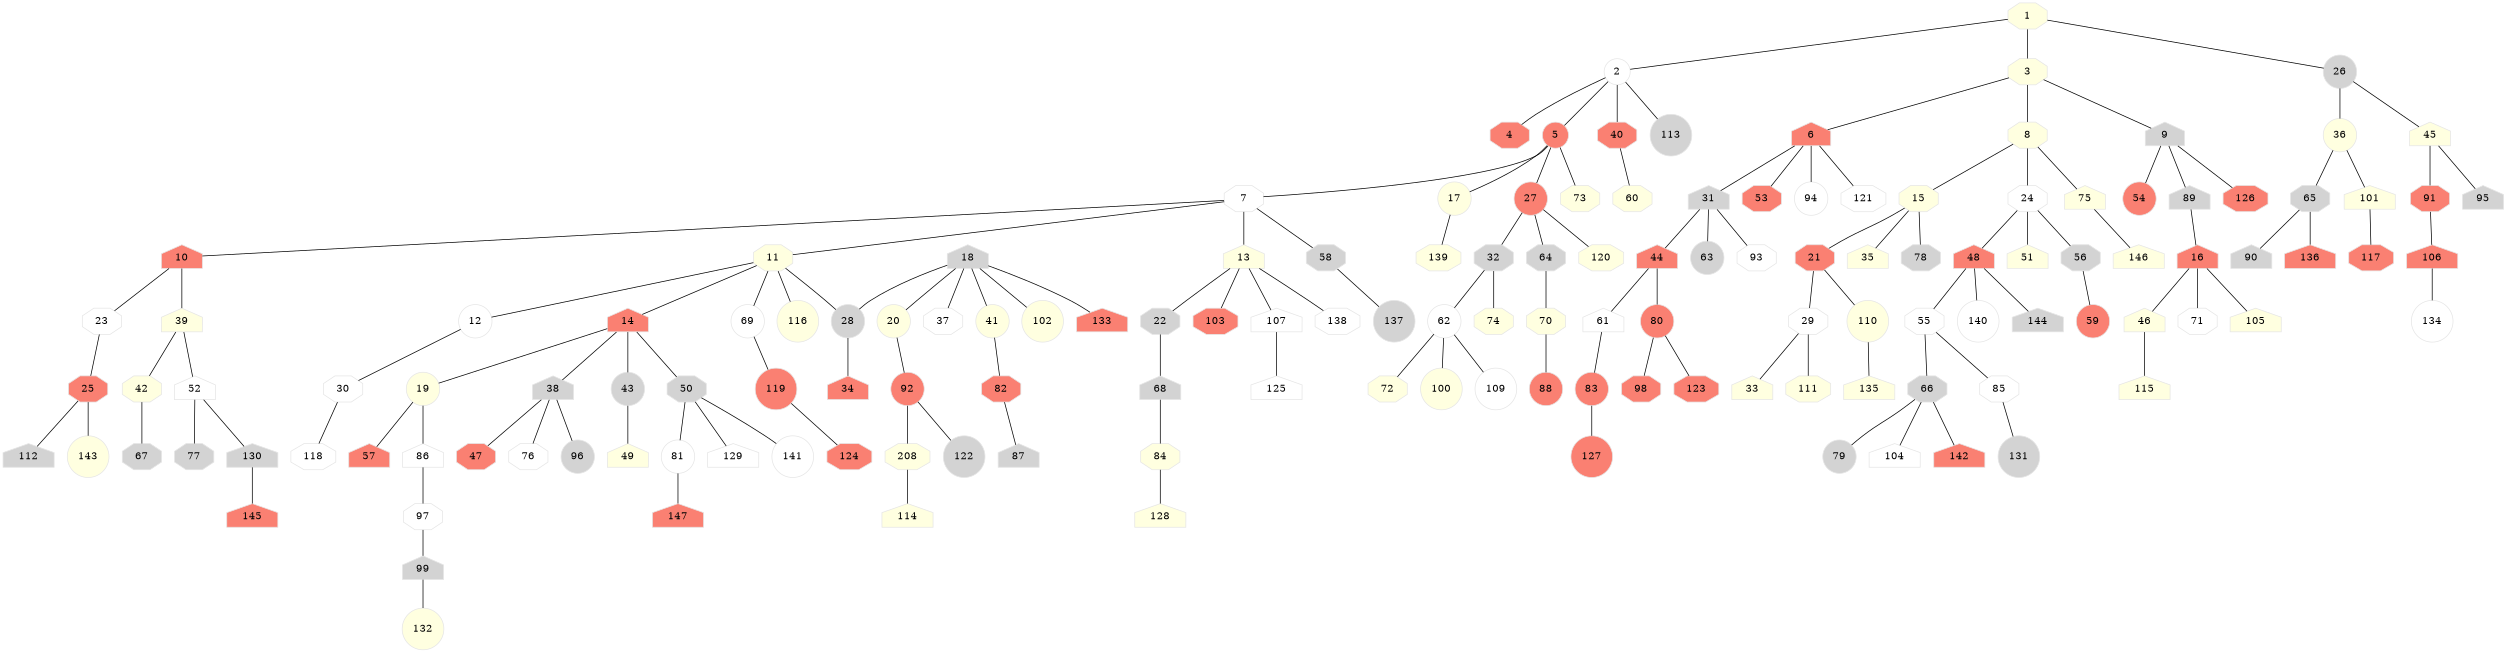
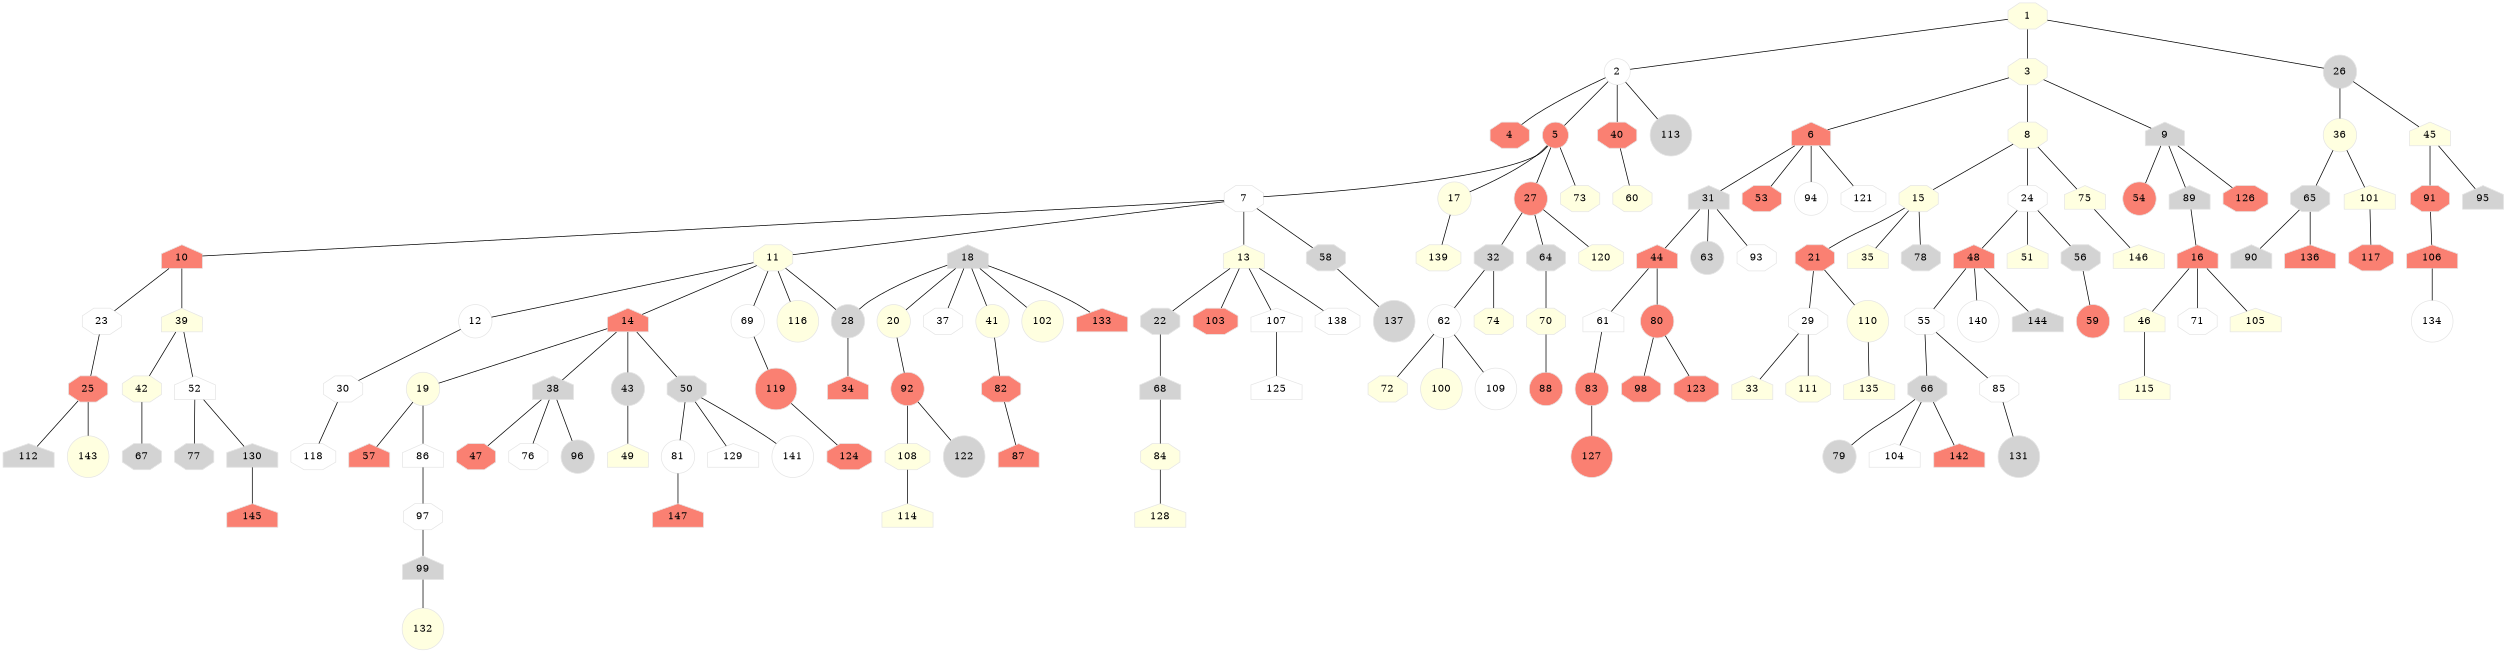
(907, 457) -> (907, 457)
(1019, 457) -> (1019, 457)
